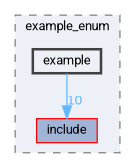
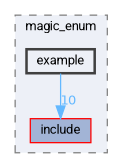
(68, 27) -> (61, 27)
